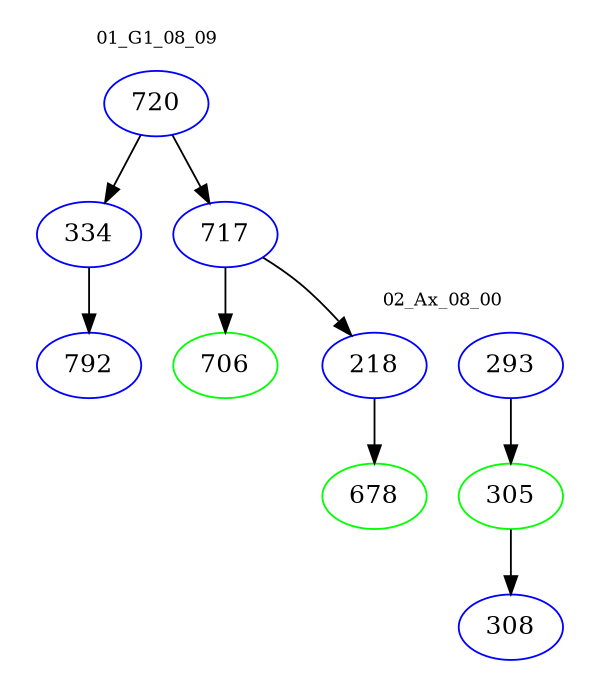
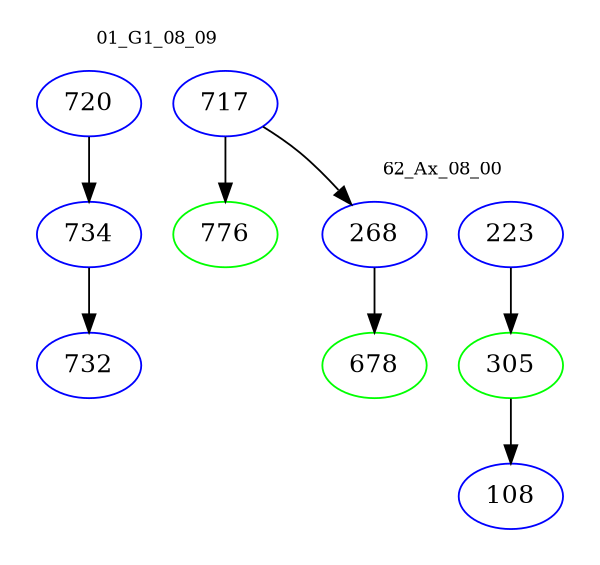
(186, 161) -> none
(89, 235) -> (89, 235)
(443, 301) -> (443, 170)
(89, 365) -> (89, 365)
(225, 365) -> (225, 235)
(375, 365) -> (375, 235)
(511, 365) -> (511, 235)
(511, 627) -> (511, 496)
